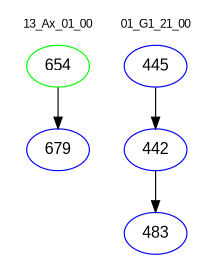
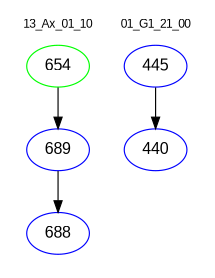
(58, 25) -> (58, 25)
(58, 150) -> (58, 150)
(156, 150) -> (156, 150)
none -> (58, 233)
(156, 233) -> none
